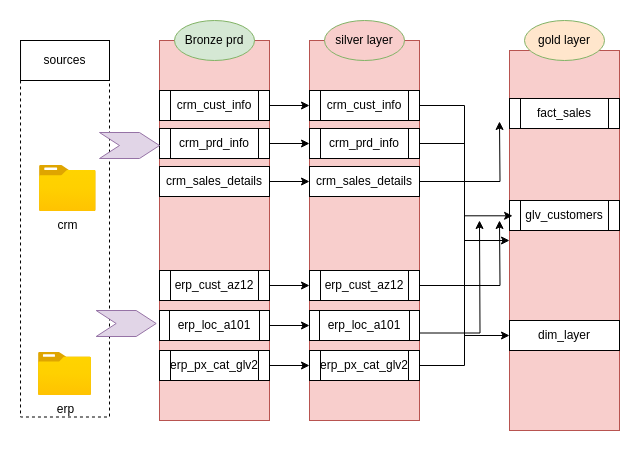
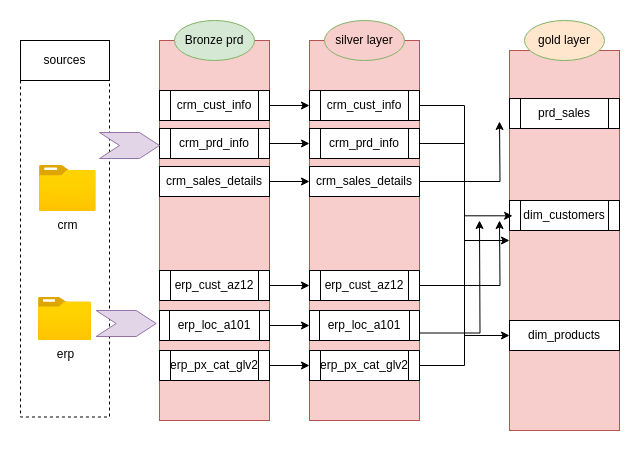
(565, 114) -> (565, 114)
(565, 216) -> (565, 216)
(565, 336) -> (565, 336)
(65, 374) -> (65, 319)
